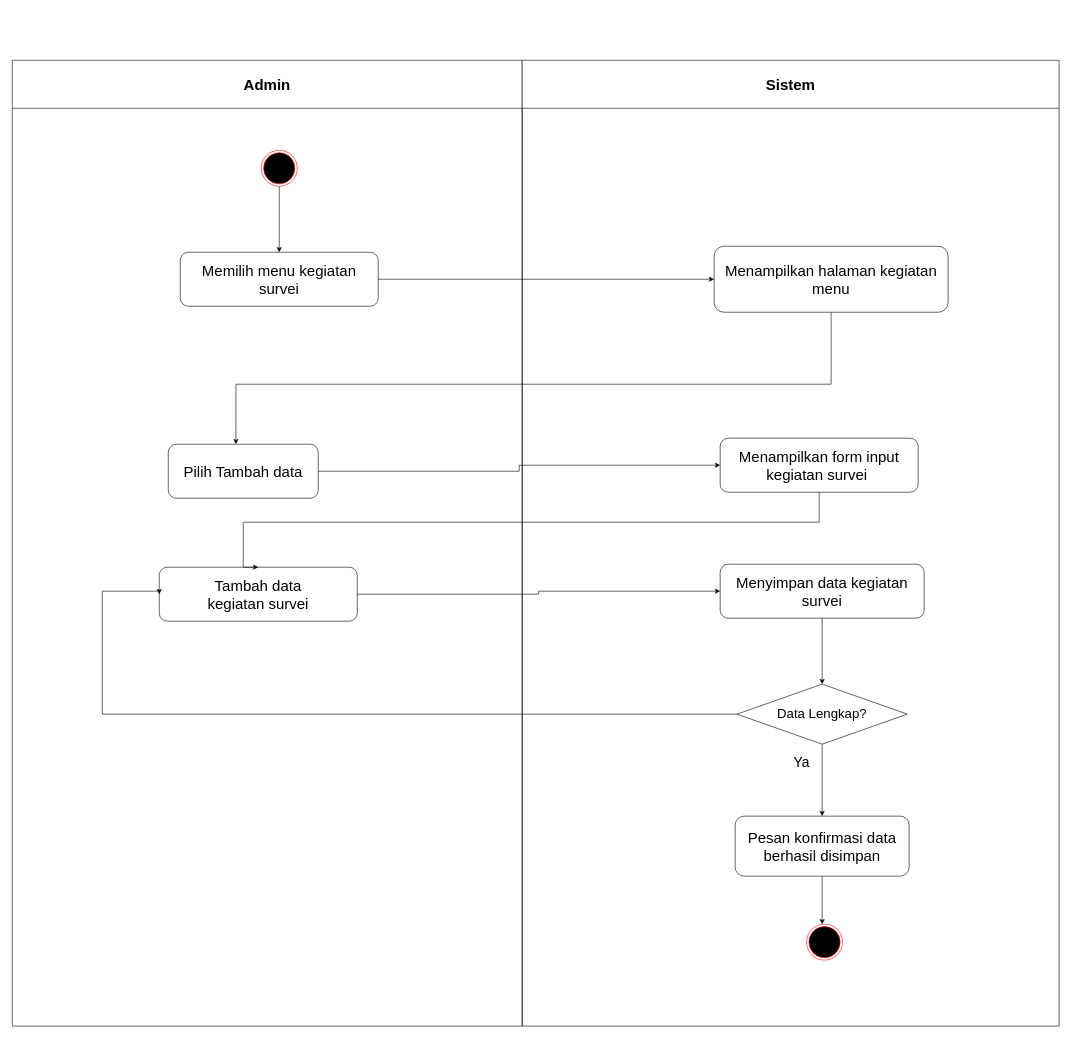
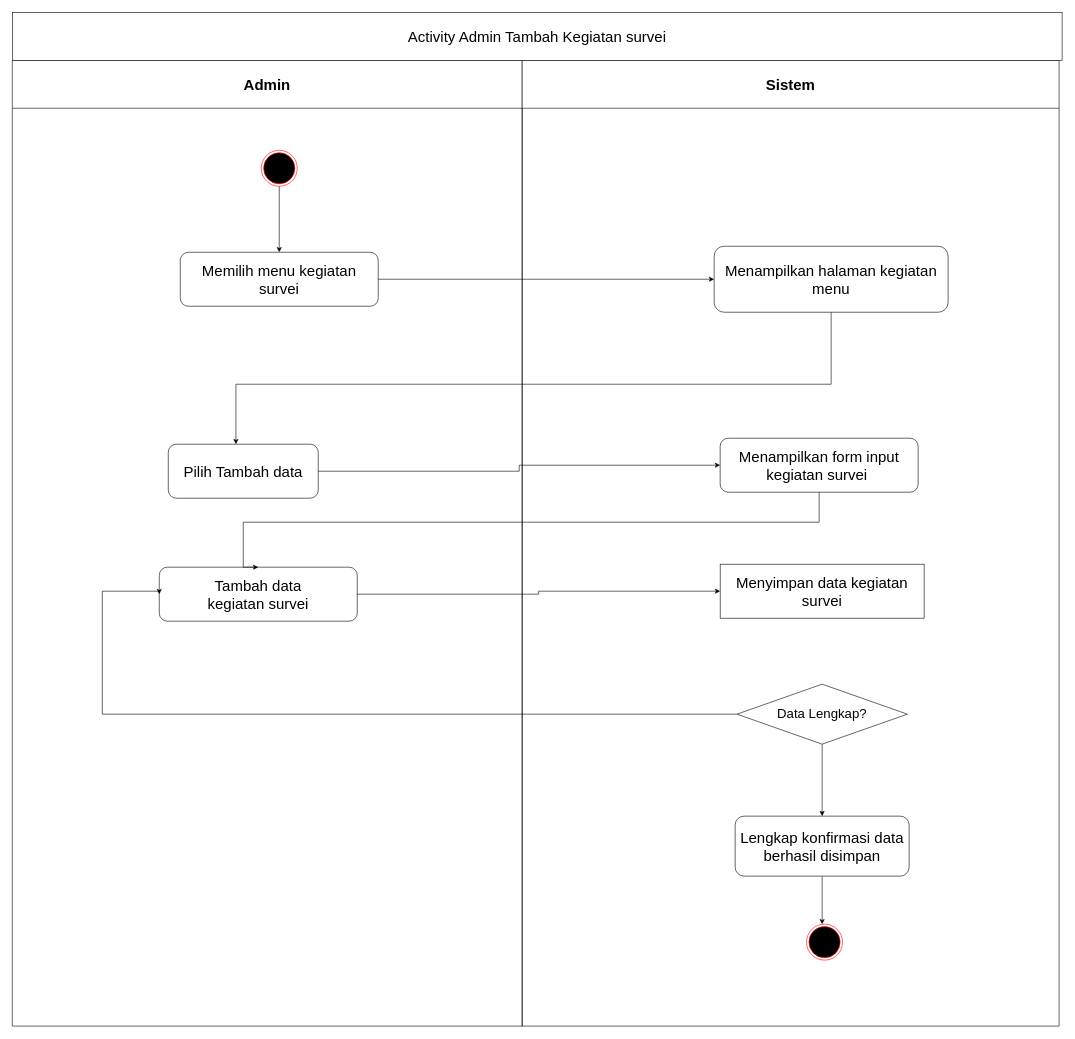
none -> (537, 36)
(822, 591) -> (822, 591)
(822, 678) -> none
(802, 762) -> none
(822, 846) -> (822, 846)
